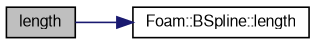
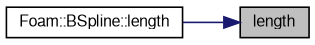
(96, 22) -> (203, 22)
